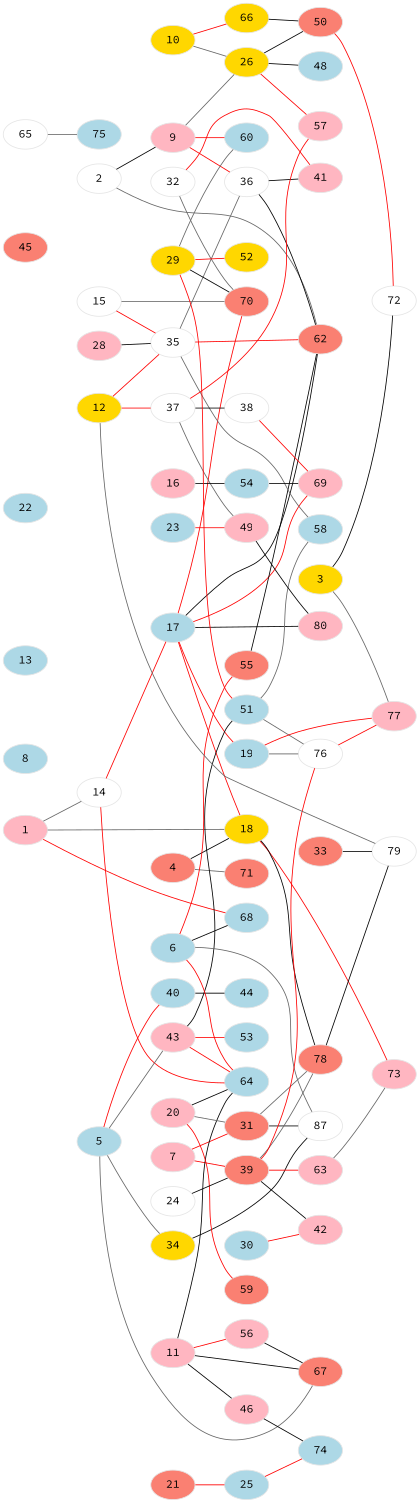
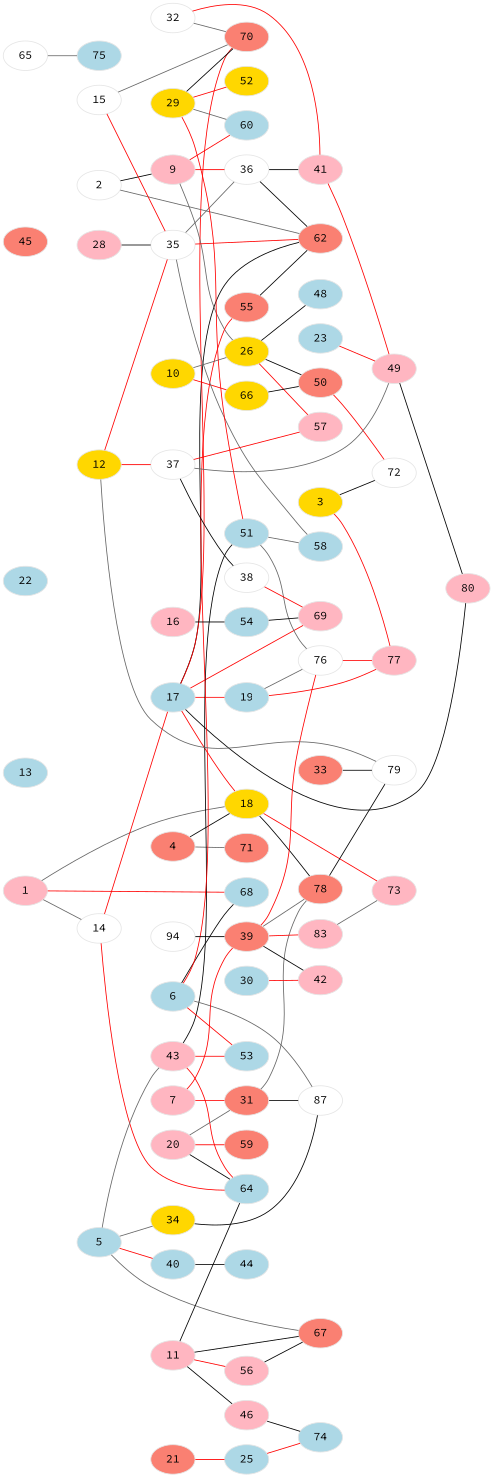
none -> (361, 268)
(365, 645) -> (368, 577)
(25, 759) -> none
(210, 1015) -> (214, 1030)
(320, 1170) -> (320, 934)
(173, 1201) -> (173, 937)
